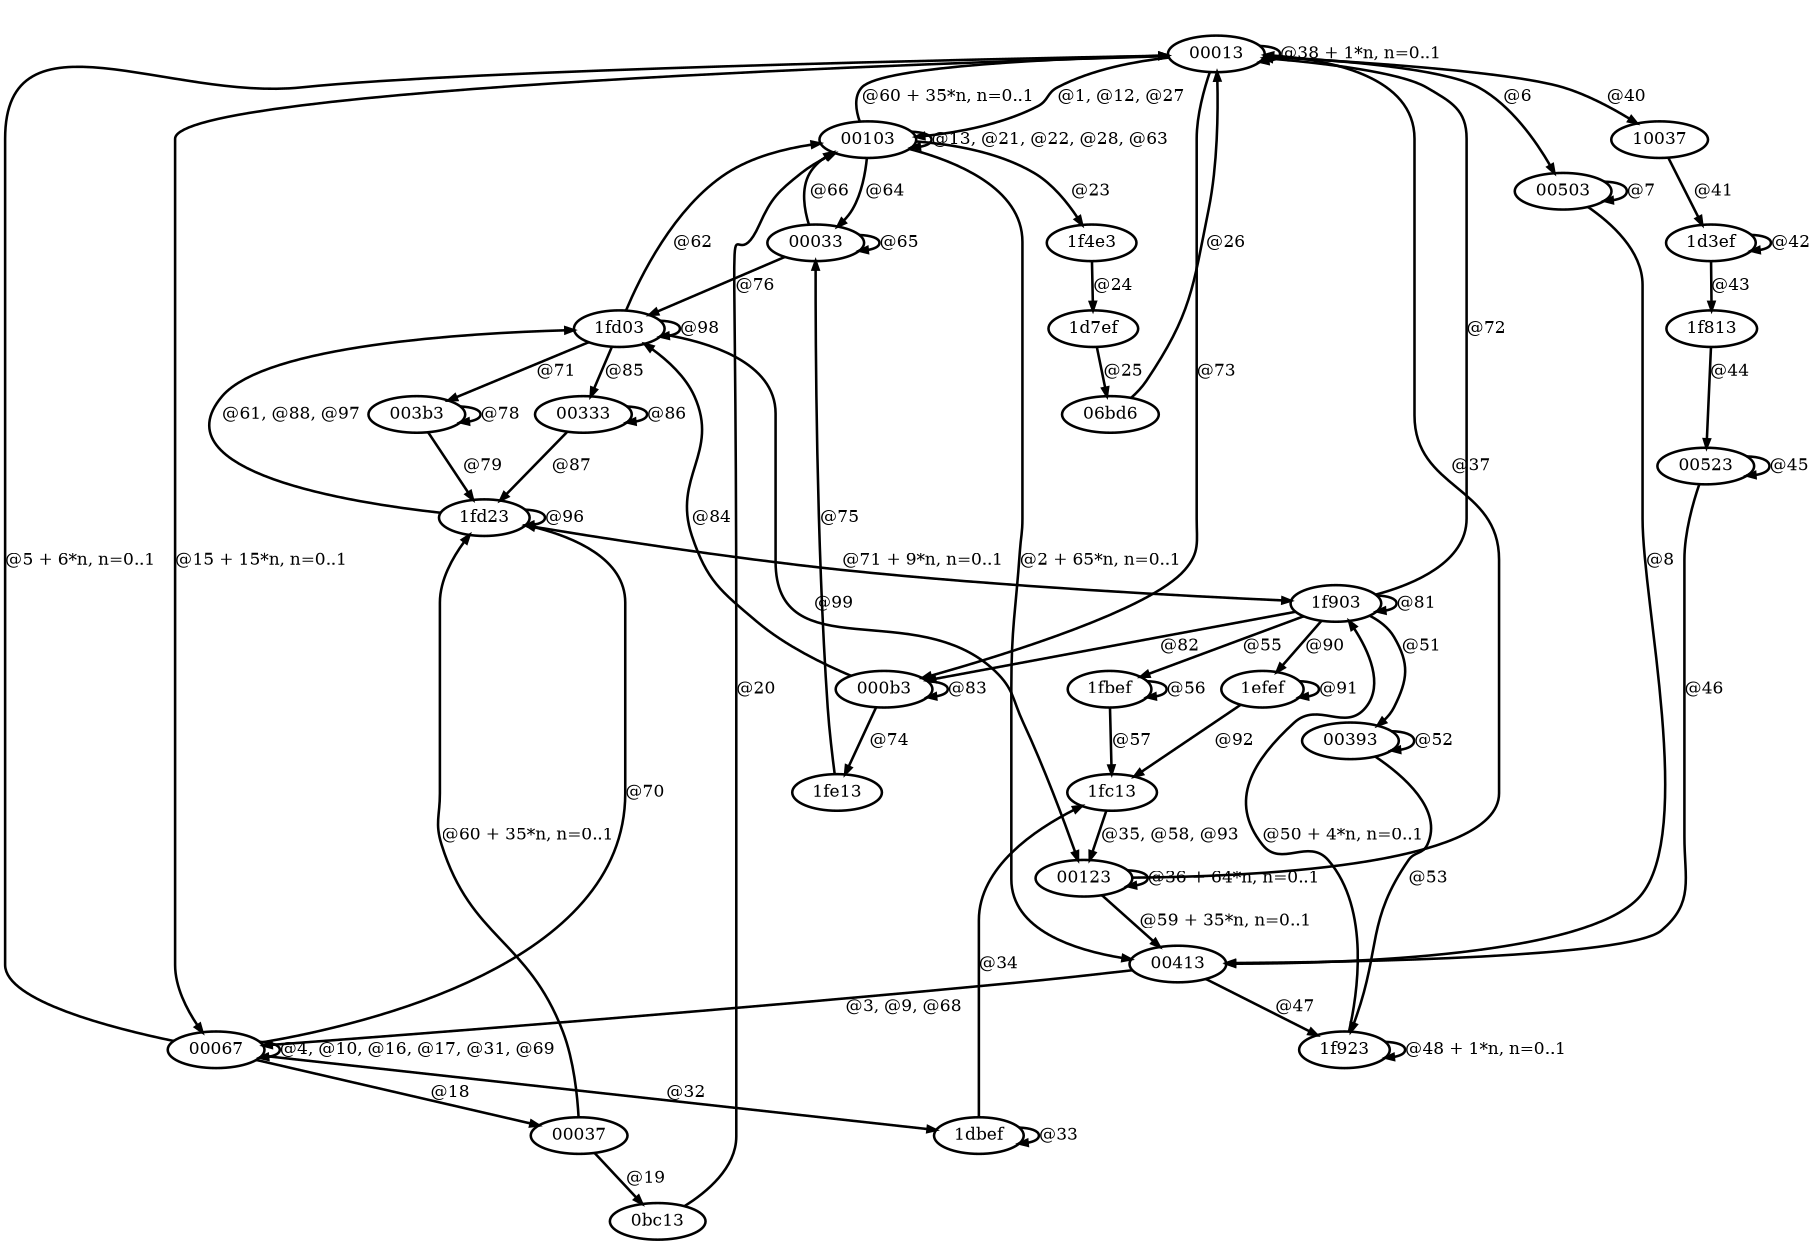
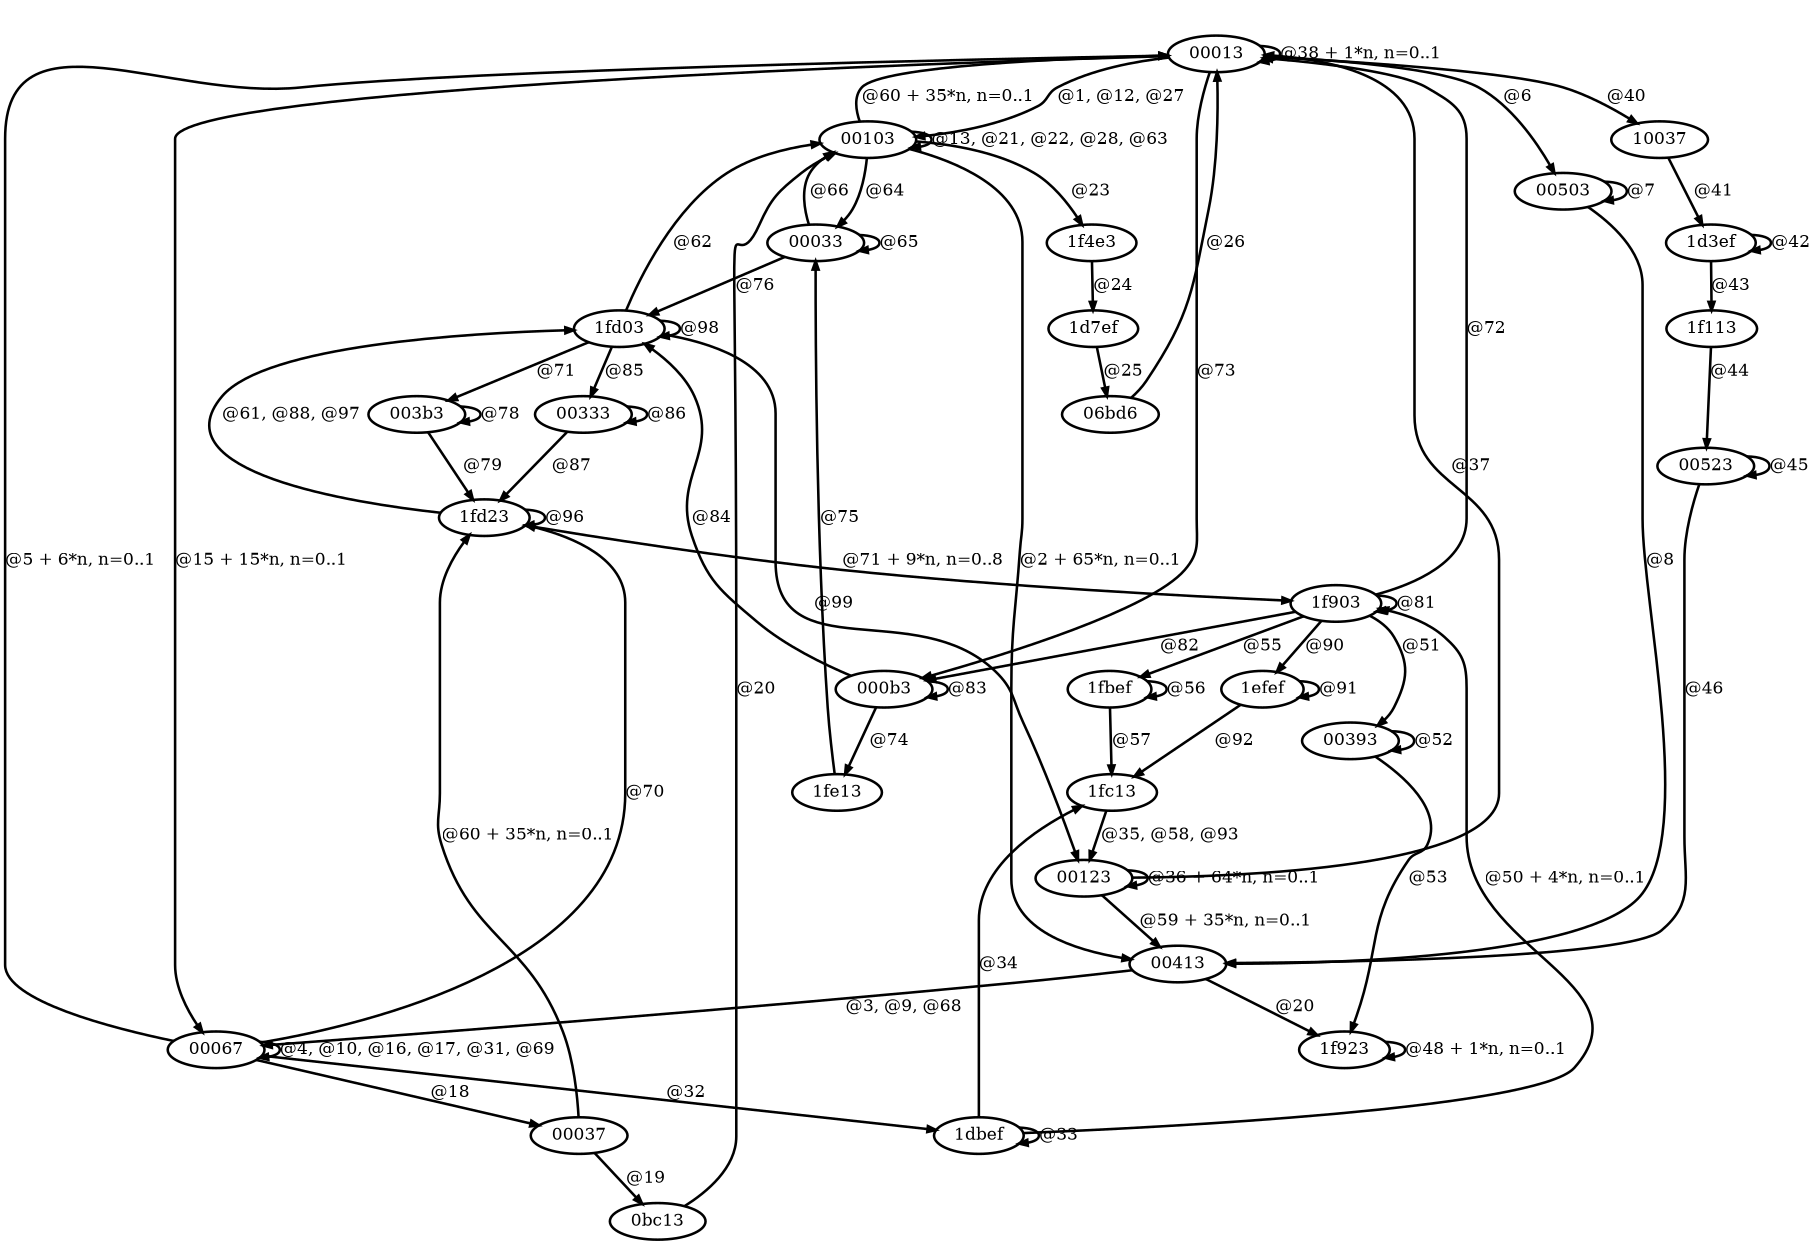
(1712, 329) -> (1712, 329)
(923, 561) -> (923, 561)
(1250, 821) -> (1571, 1070)
(1295, 1007) -> (1295, 1007)
